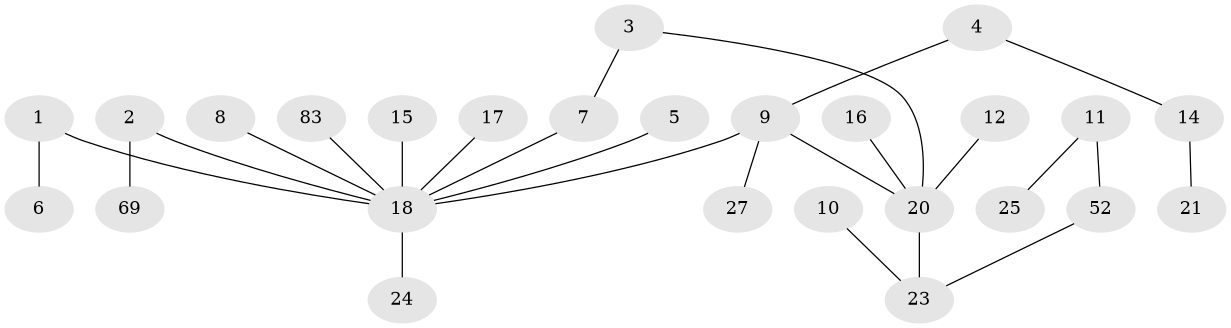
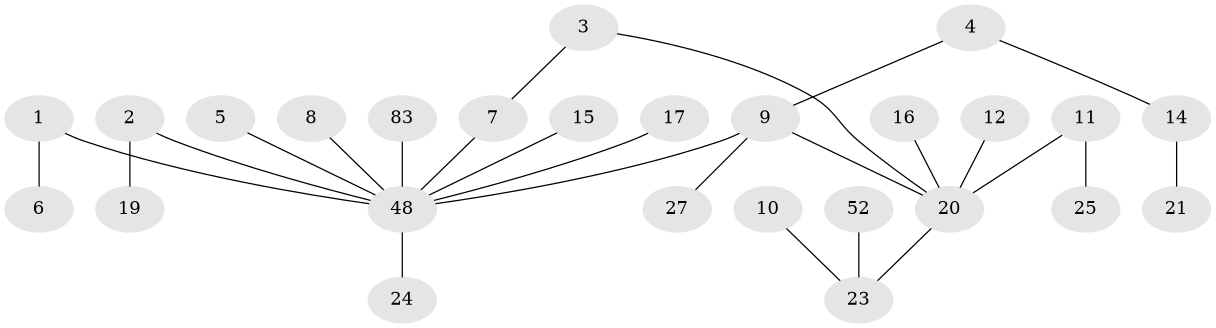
(1098, 164) -> (1018, 164)
(130, 209) -> (130, 209)
(402, 209) -> (402, 209)
